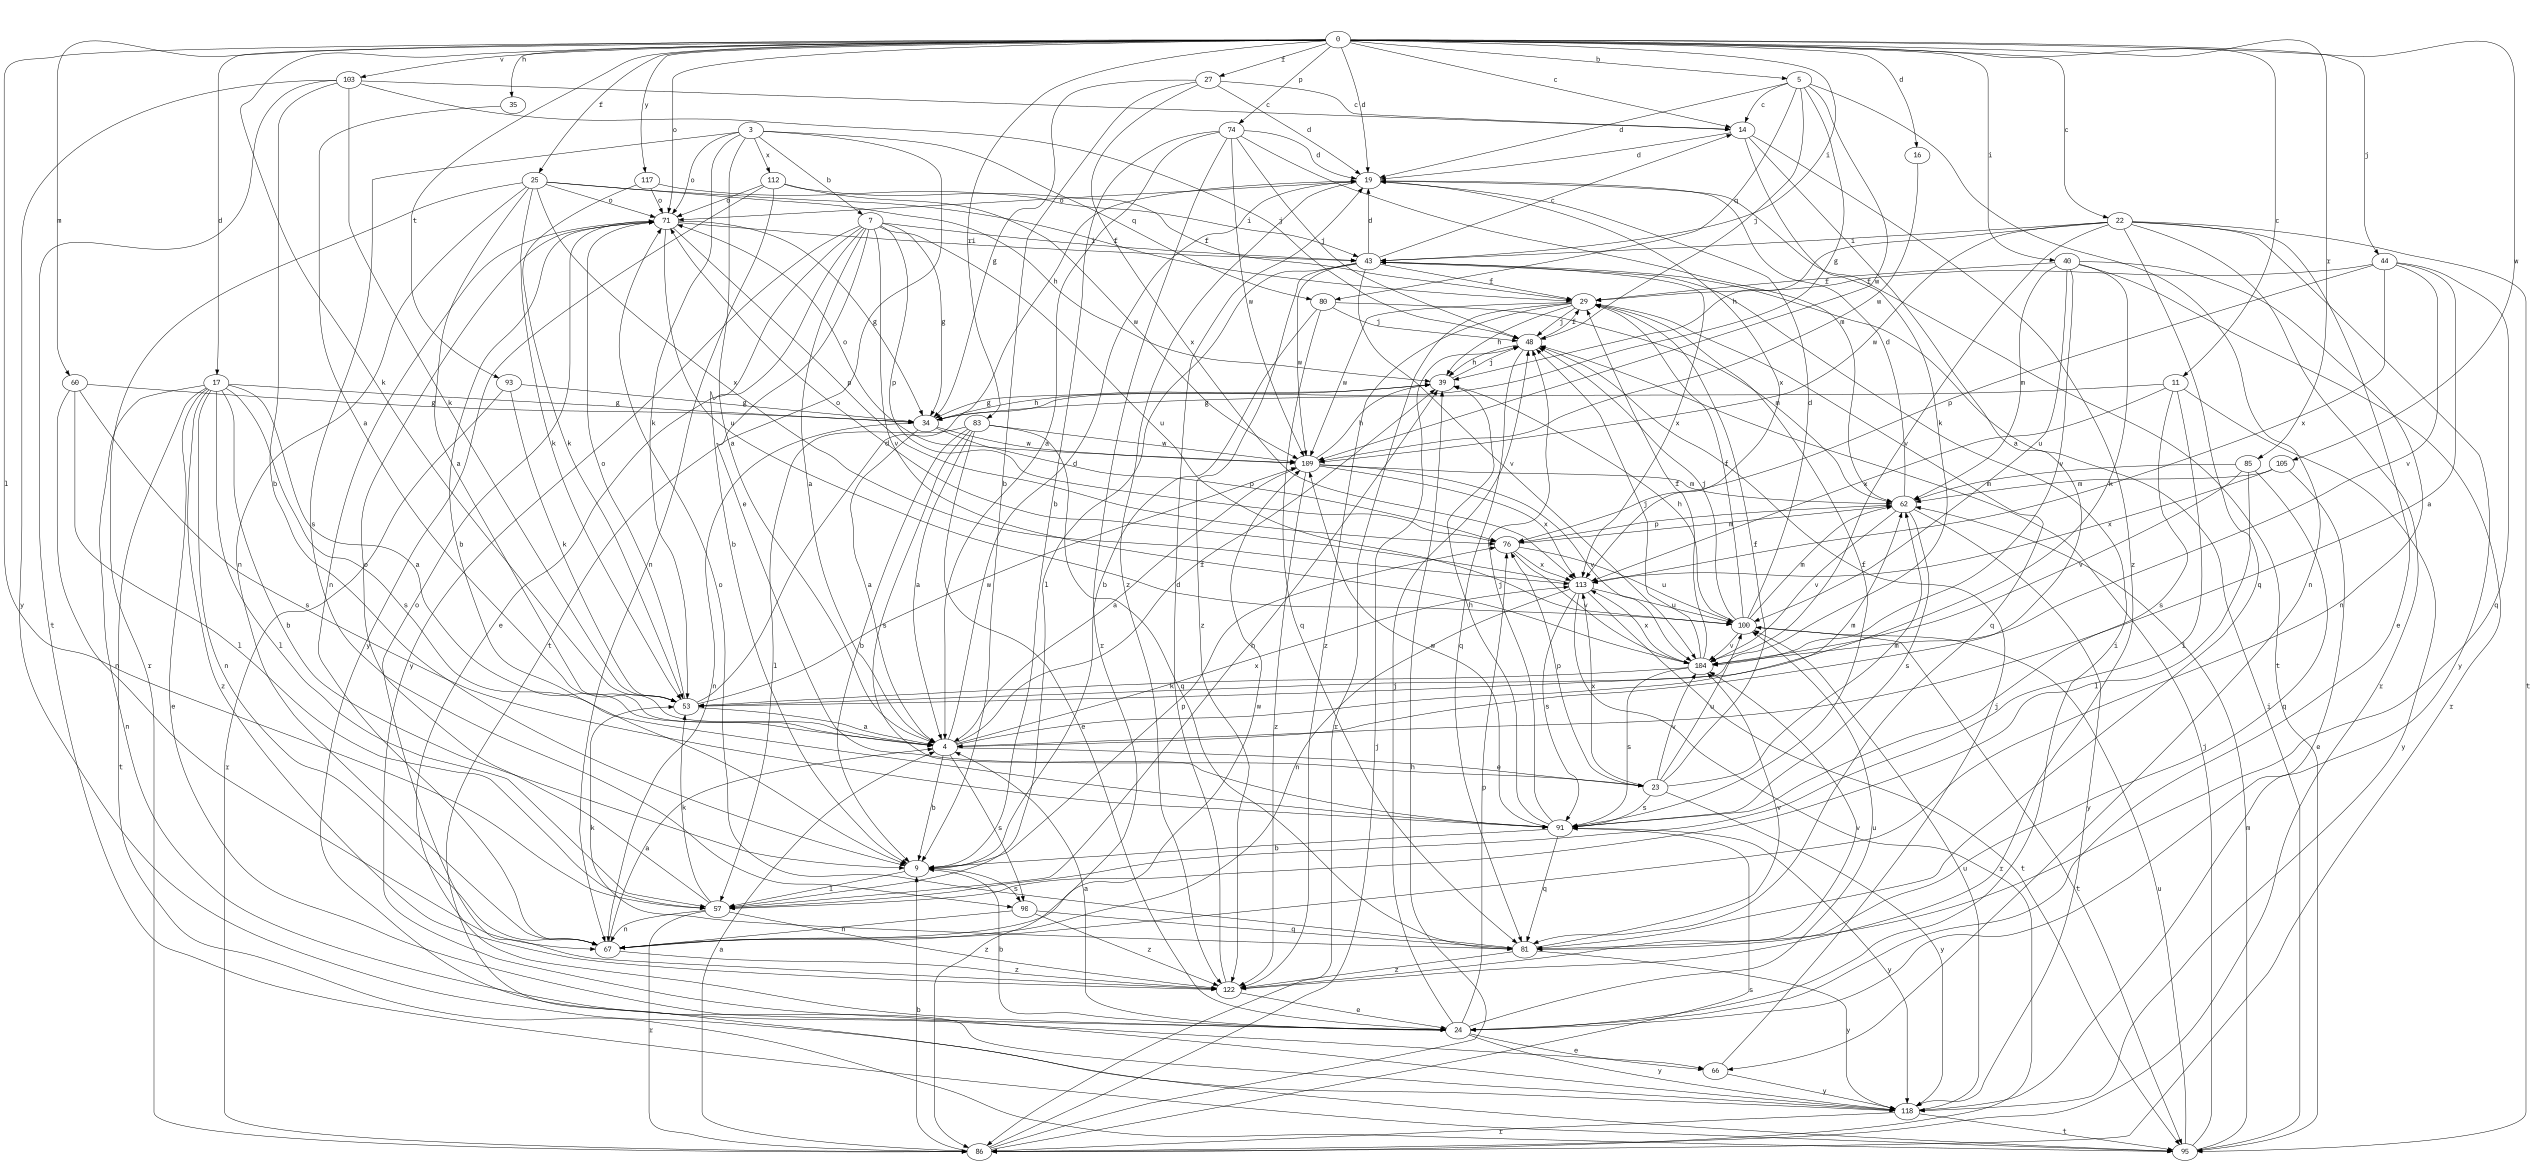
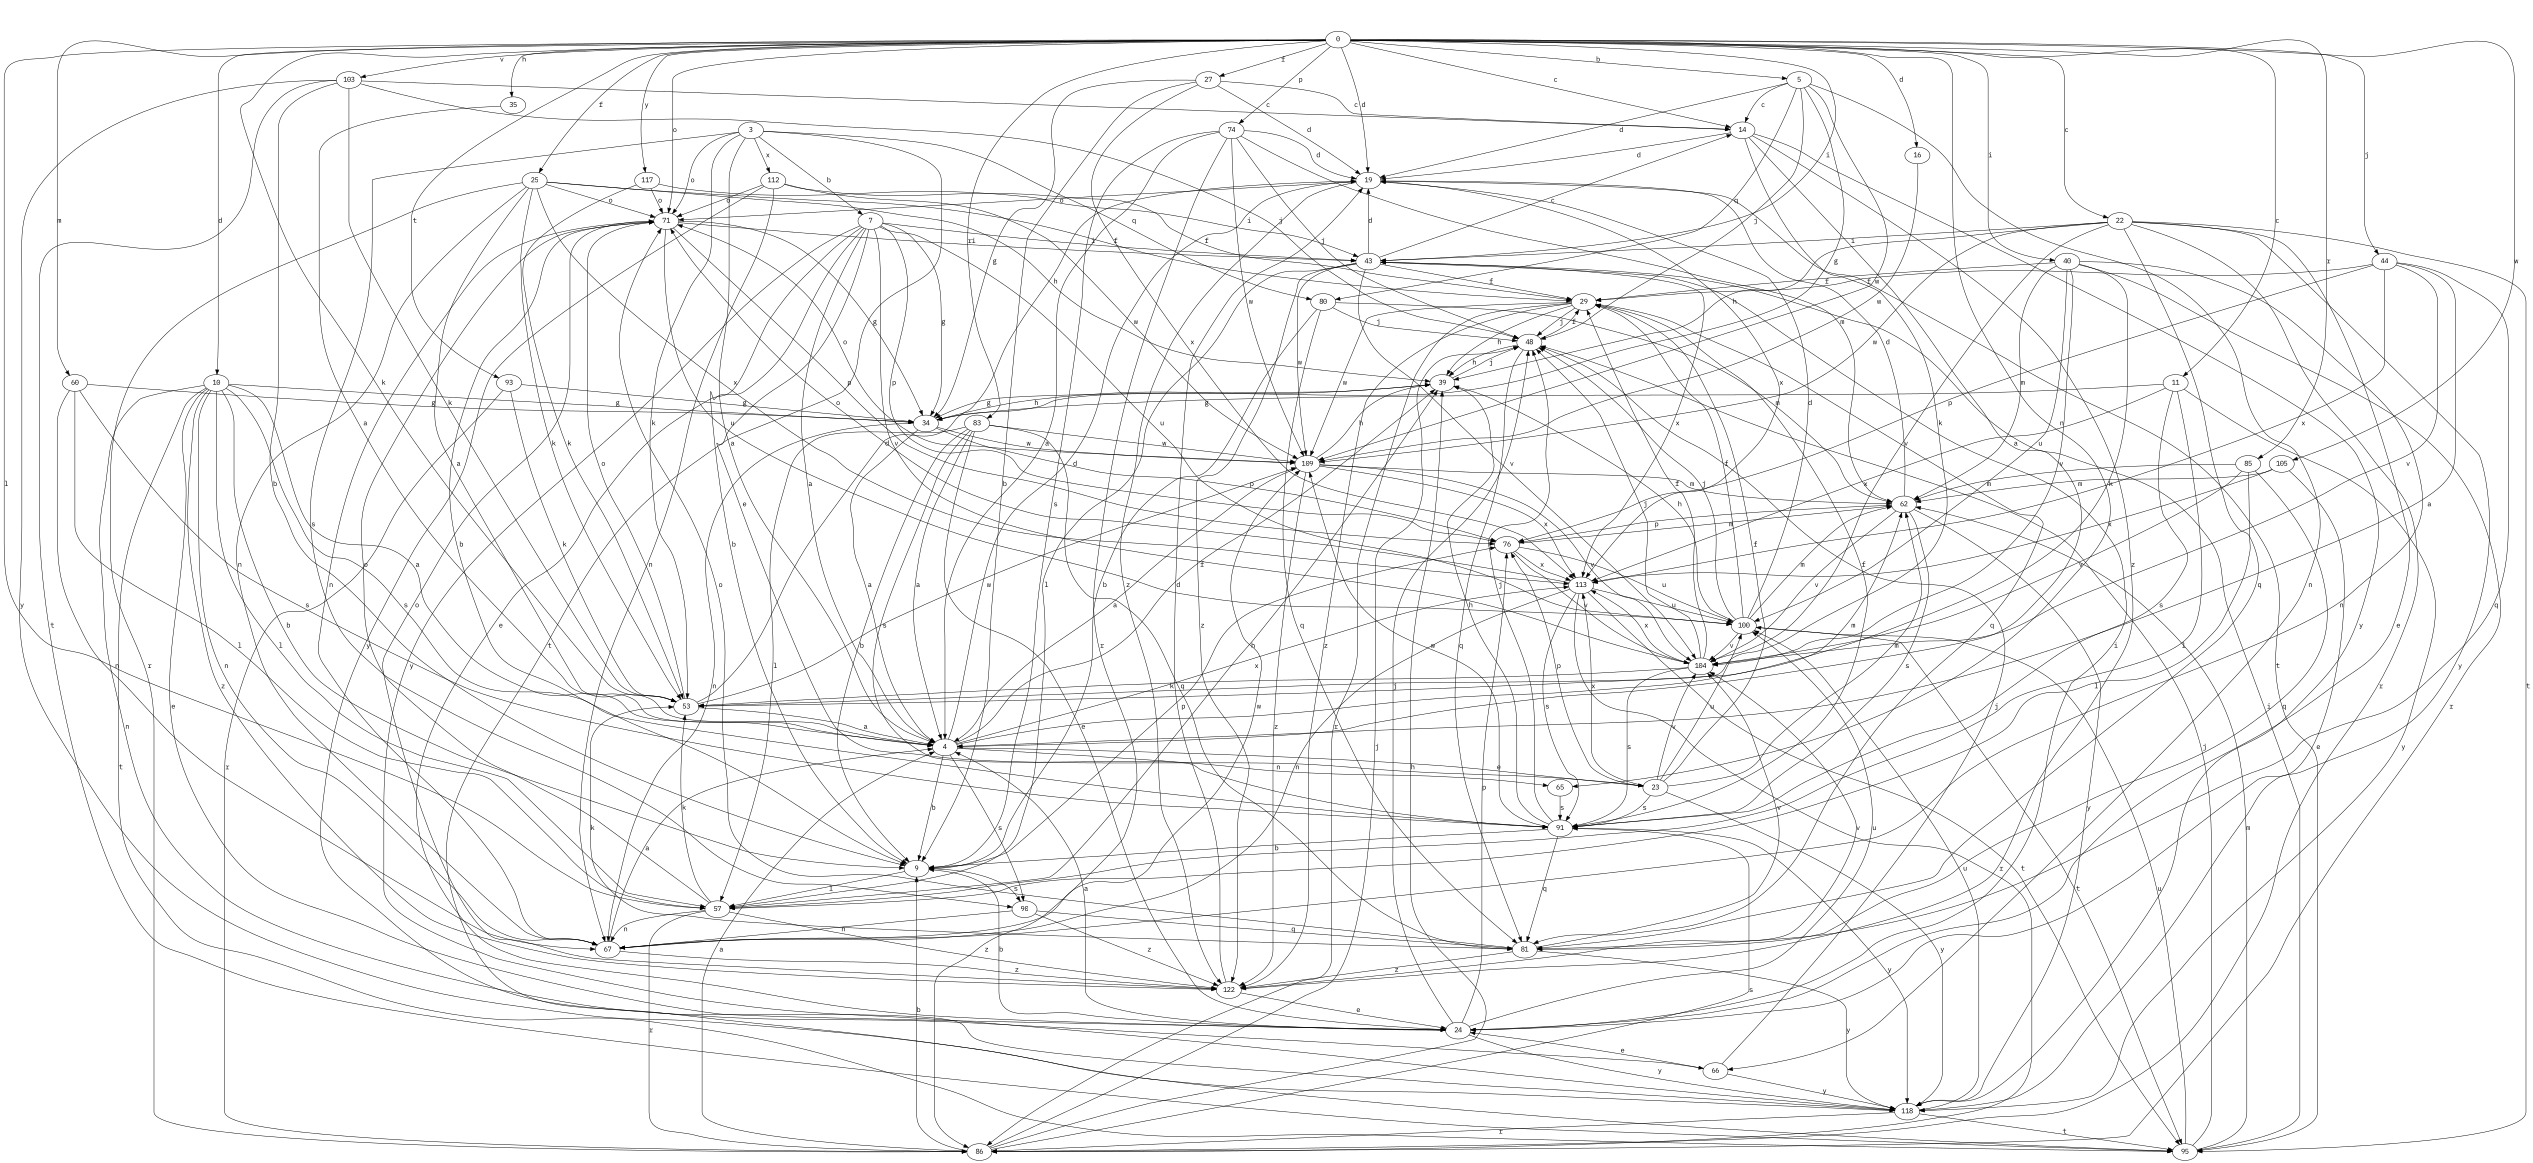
(216, 383) -> (216, 383)
(1055, 504) -> (1055, 504)
none -> (2378, 537)
none -> (1560, 788)
(1566, 1053) -> (1590, 1049)
